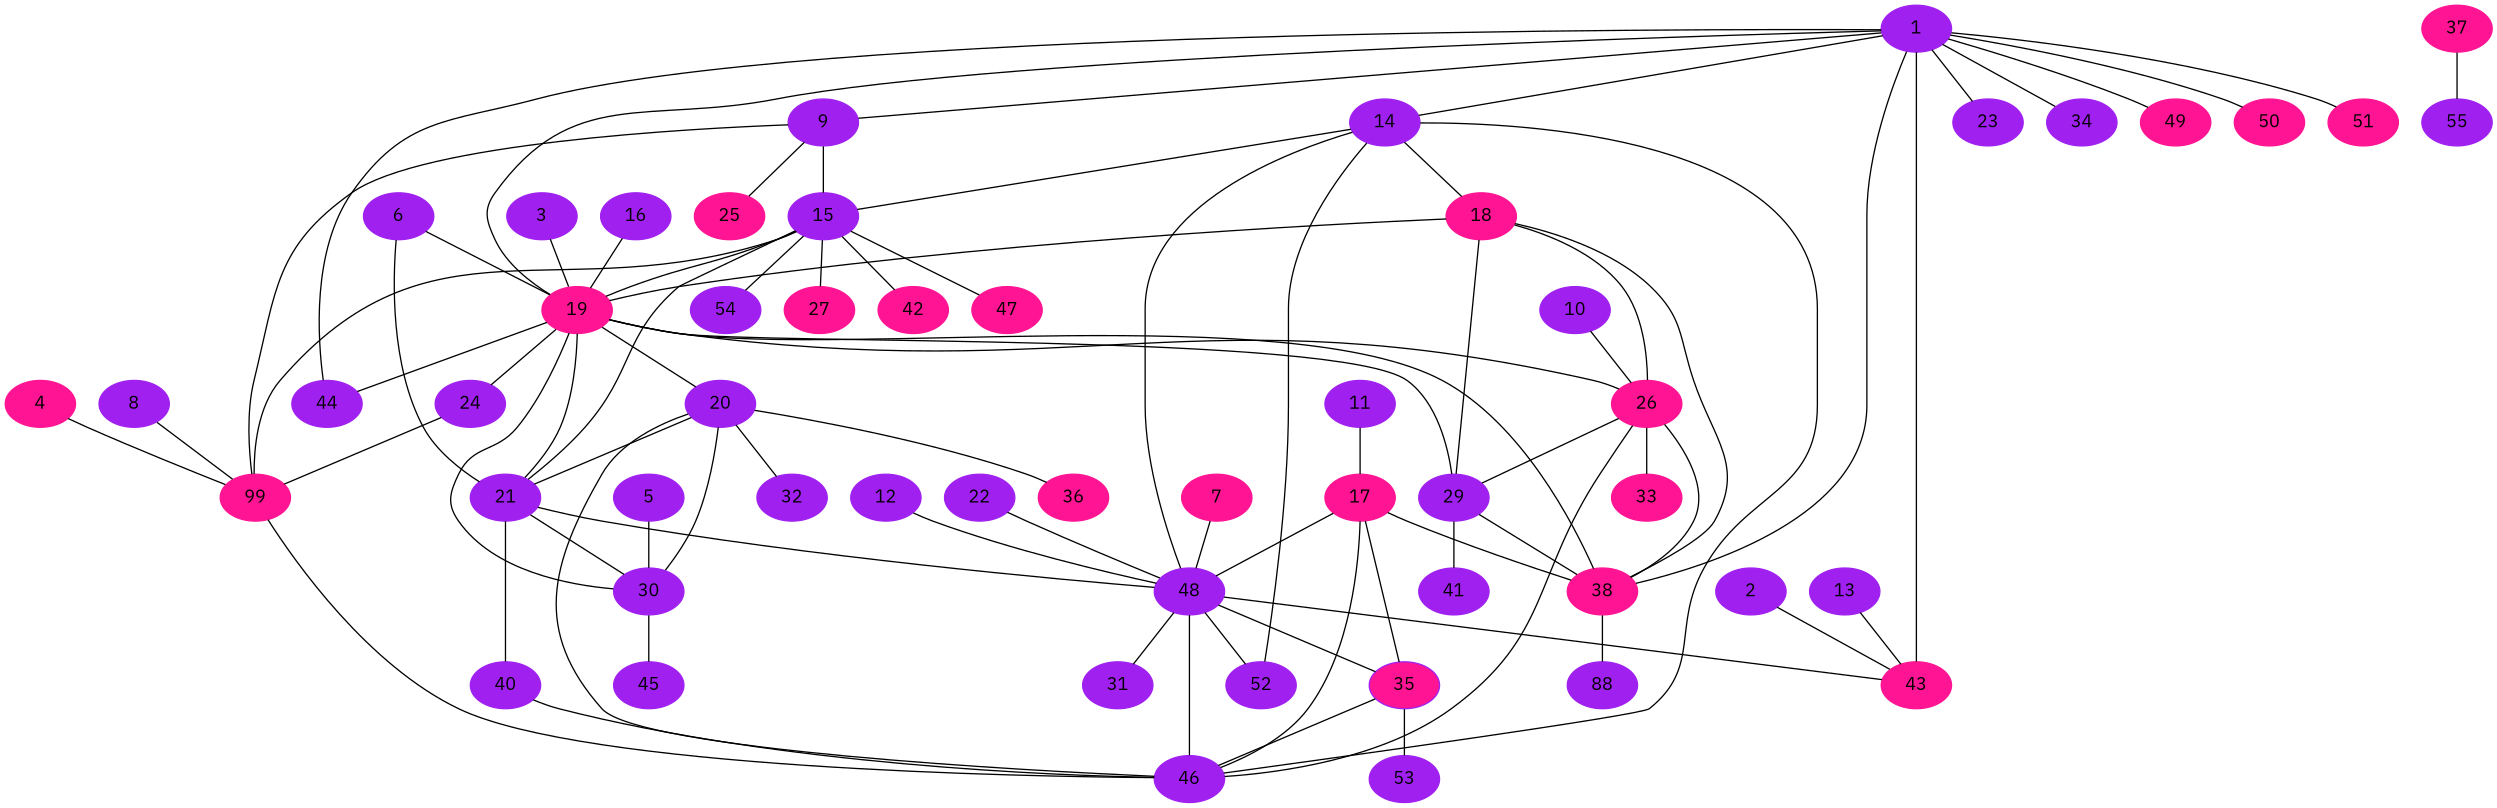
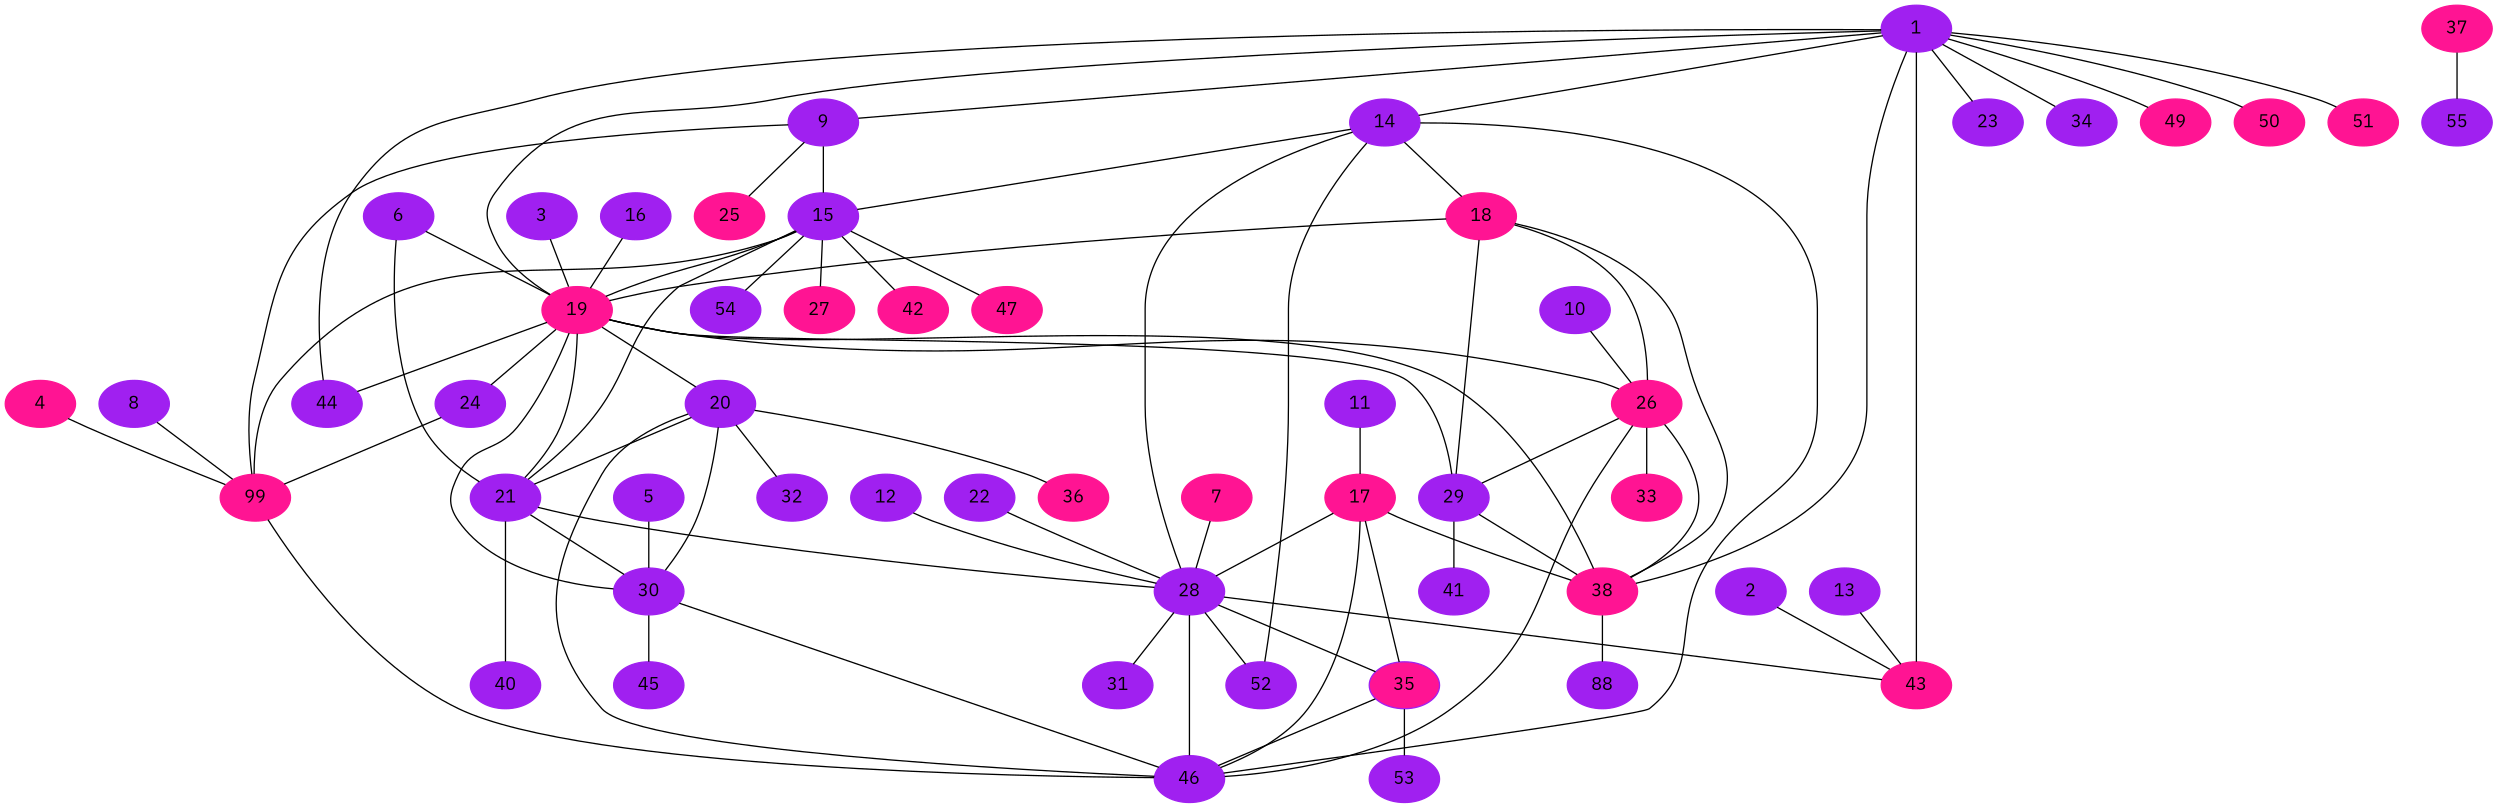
(1189, 591) -> (1189, 591)
(841, 757) -> (919, 685)
